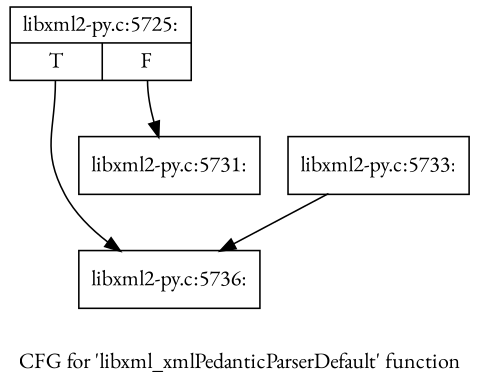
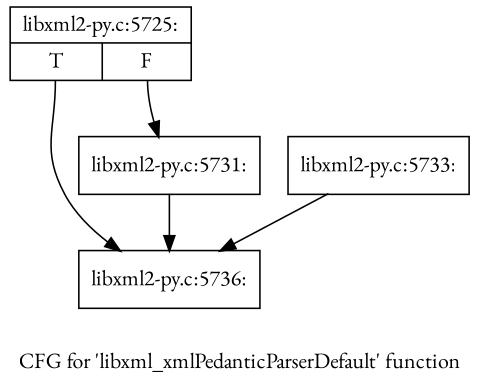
none -> (169, 215)
